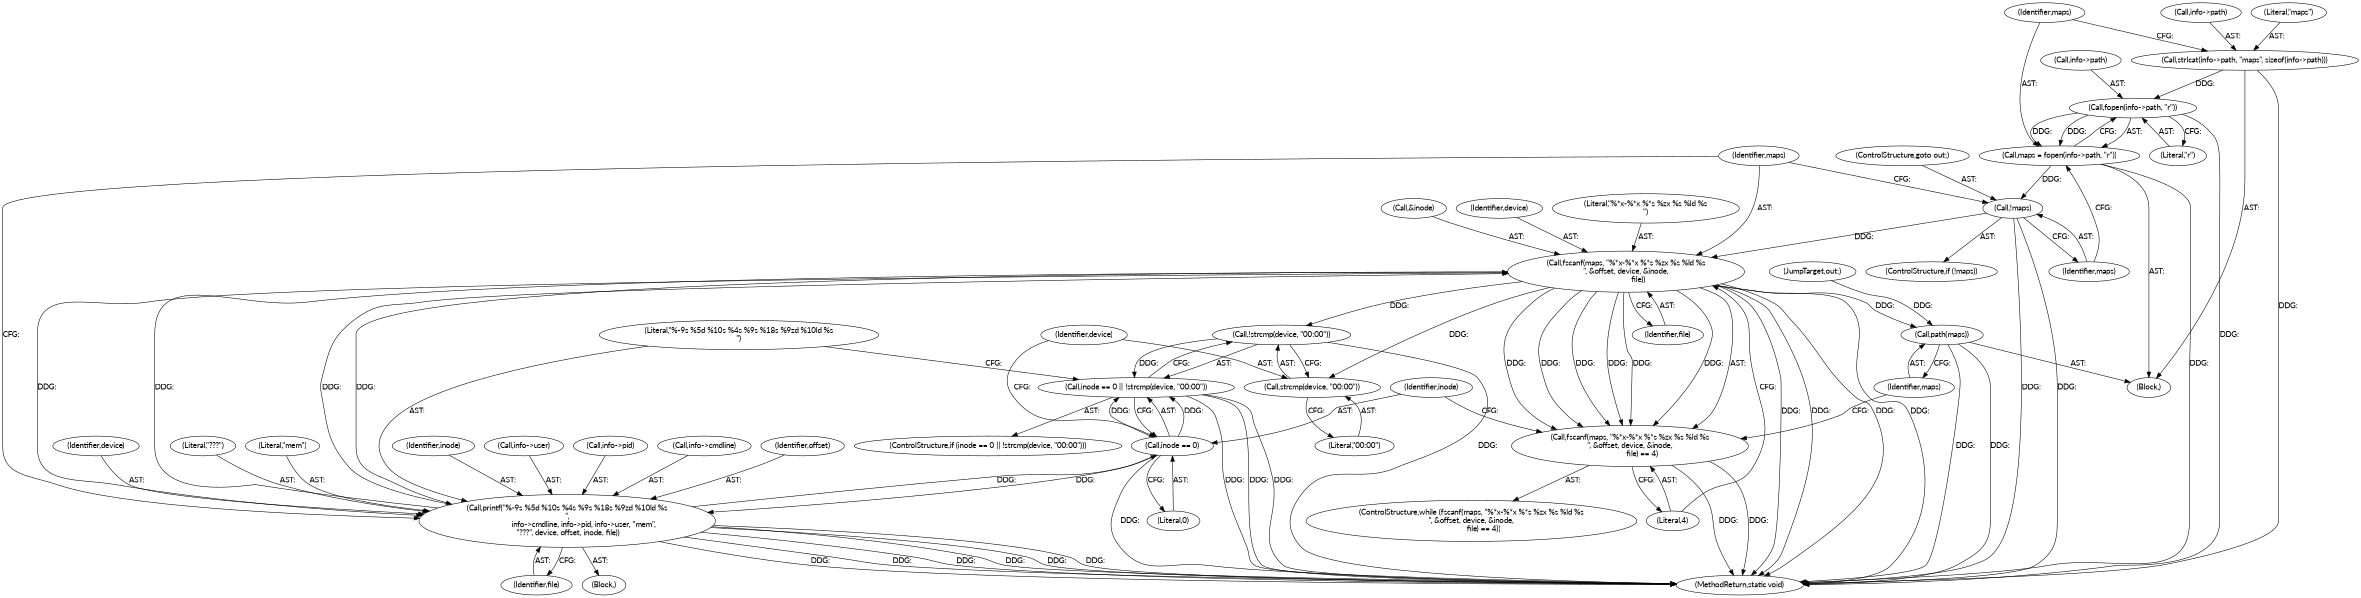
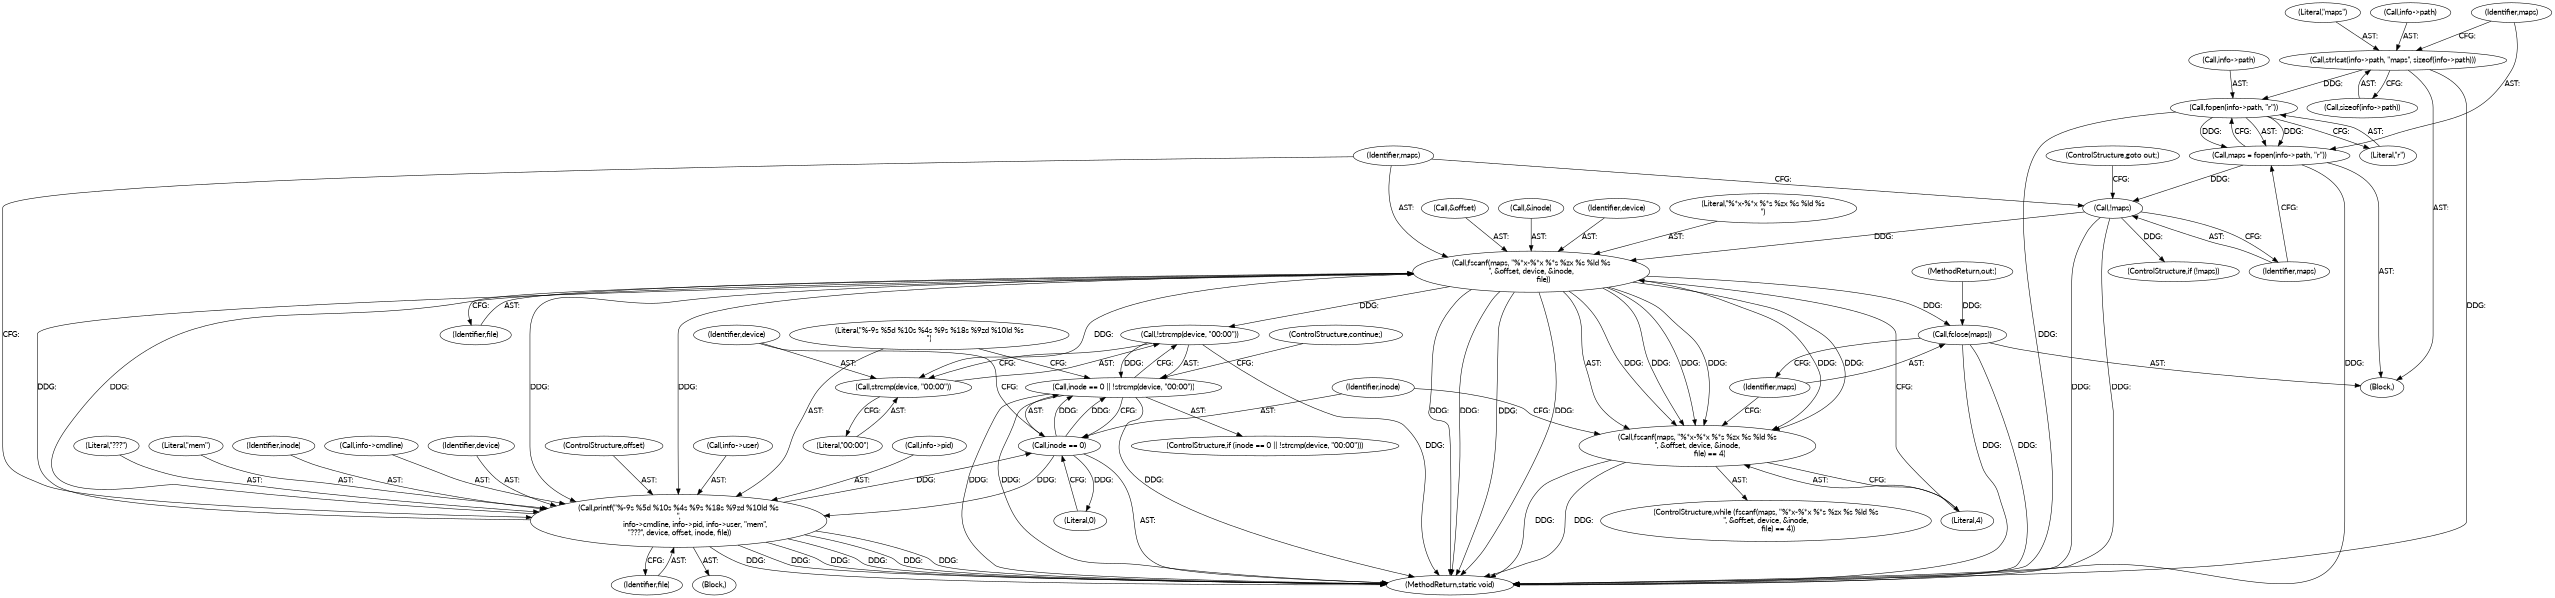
none -> (2362, 108)
(1970, 180) -> (2122, 180)
none -> (1455, 208)
(1989, 237) -> (2154, 237)
(1813, 272) -> (1962, 272)
none -> (1336, 335)
(1942, 335) -> (1962, 335)
(803, 446) -> (604, 446)
(1157, 481) -> (1105, 481)
(1182, 481) -> (1079, 481)
(1131, 521) -> (1149, 521)
